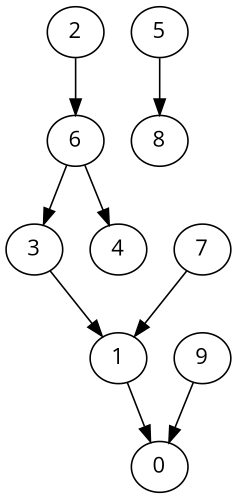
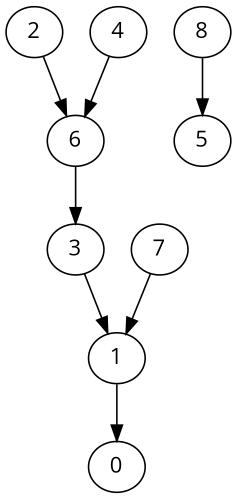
(160, 79) -> (203, 79)
(94, 188) -> (100, 79)
(203, 358) -> none
